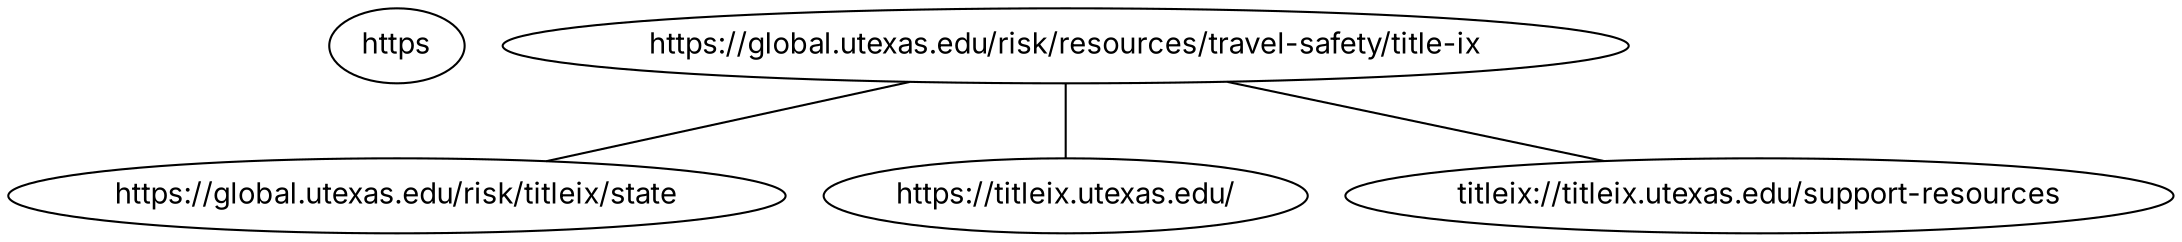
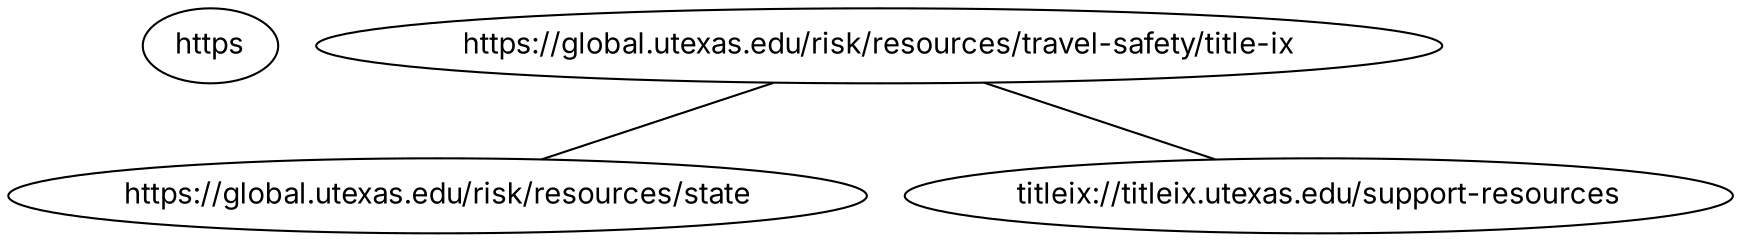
(397, 196) -> (438, 196)
(1066, 196) -> none
